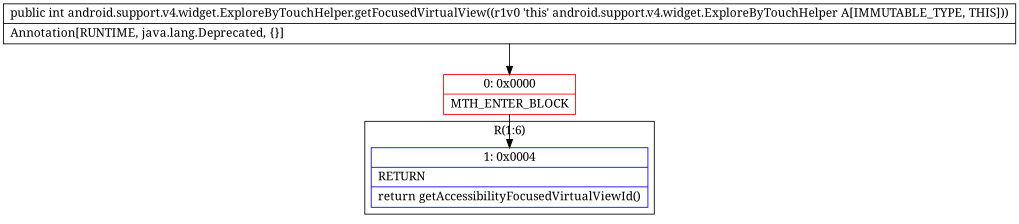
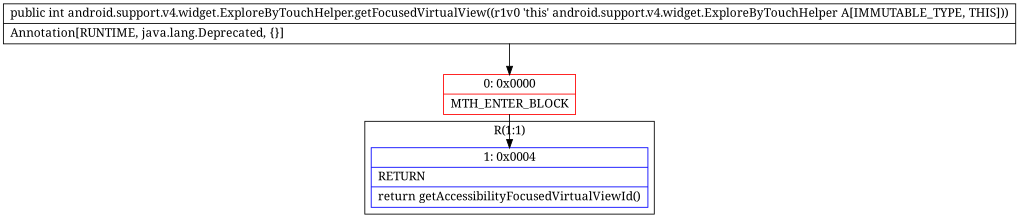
(510, 131) -> (510, 131)
